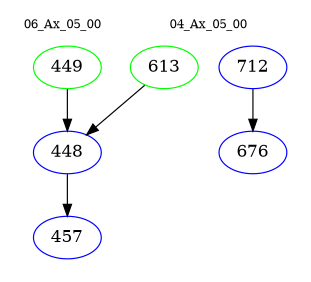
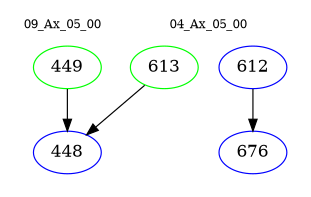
(63, 25) -> (63, 25)
(253, 67) -> (253, 67)
(67, 238) -> none
